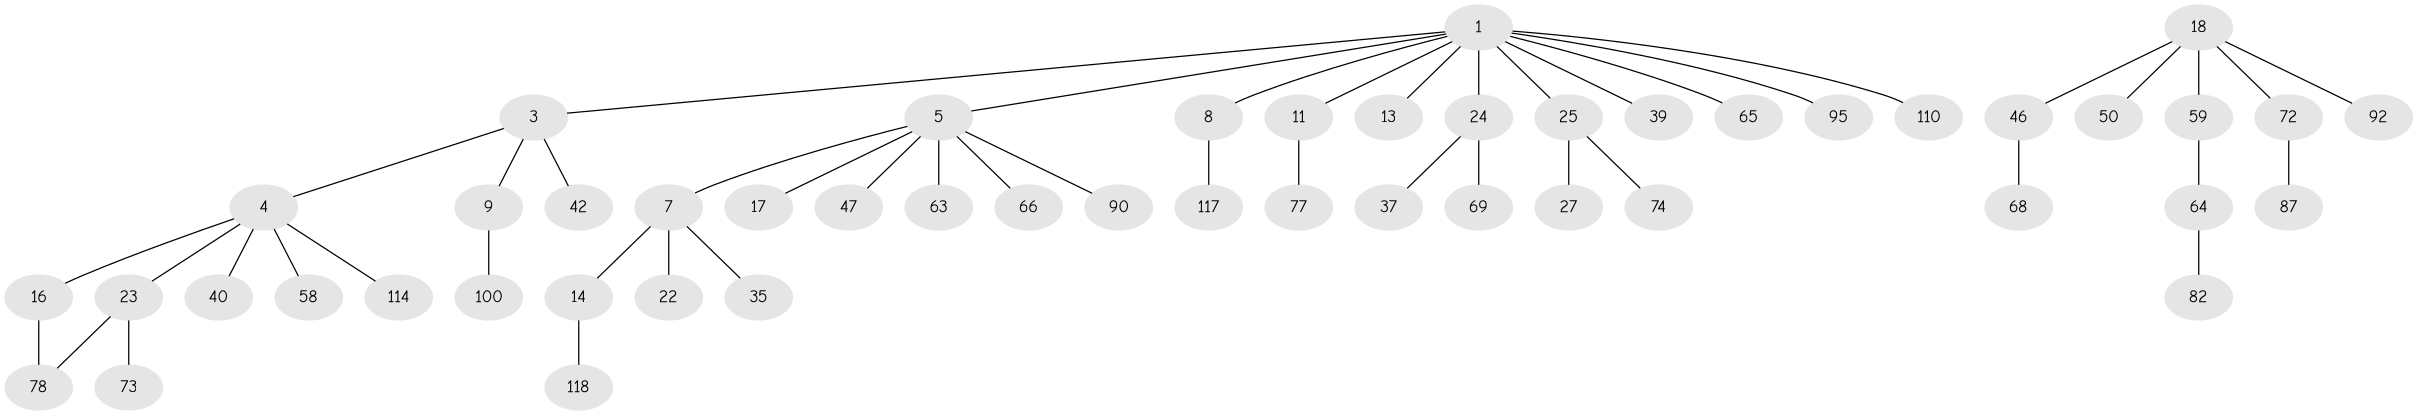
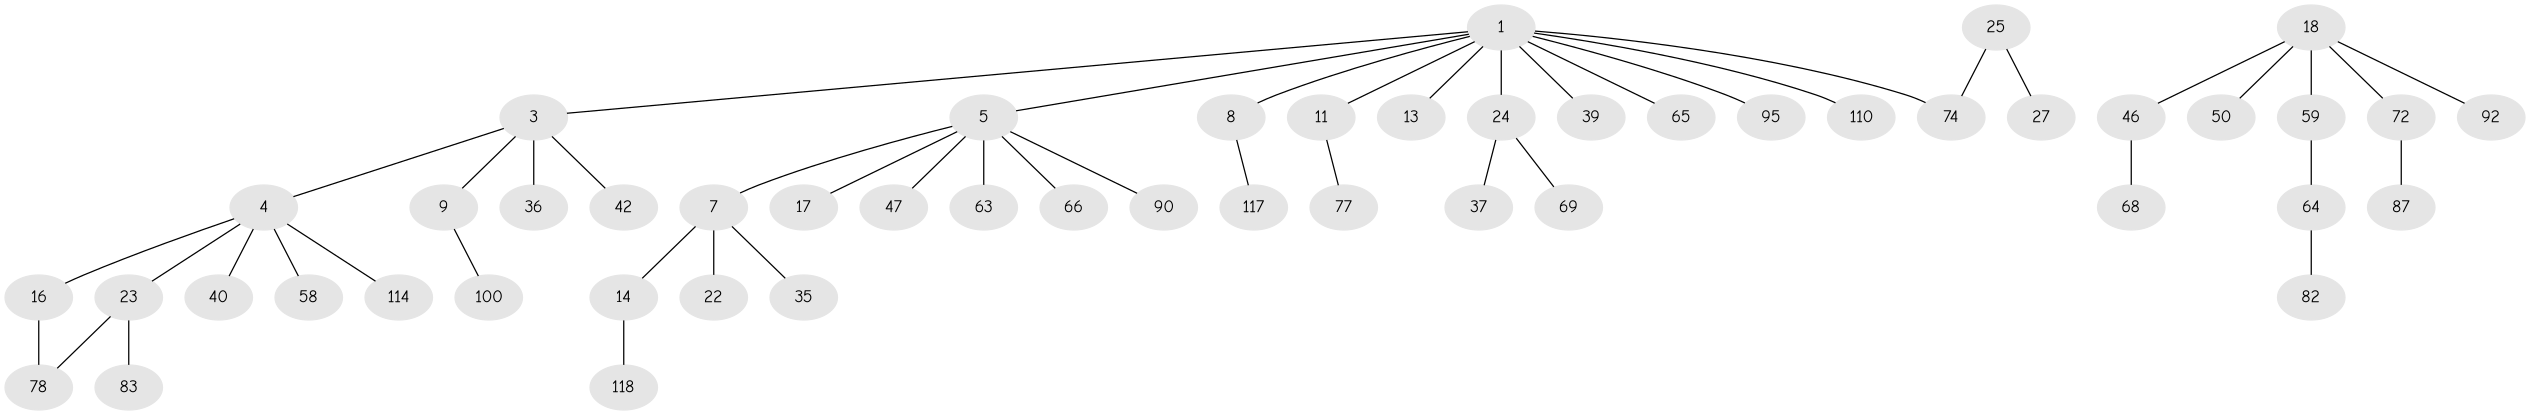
(1524, 72) -> (1733, 55)
none -> (534, 208)
(129, 388) -> (129, 388)
